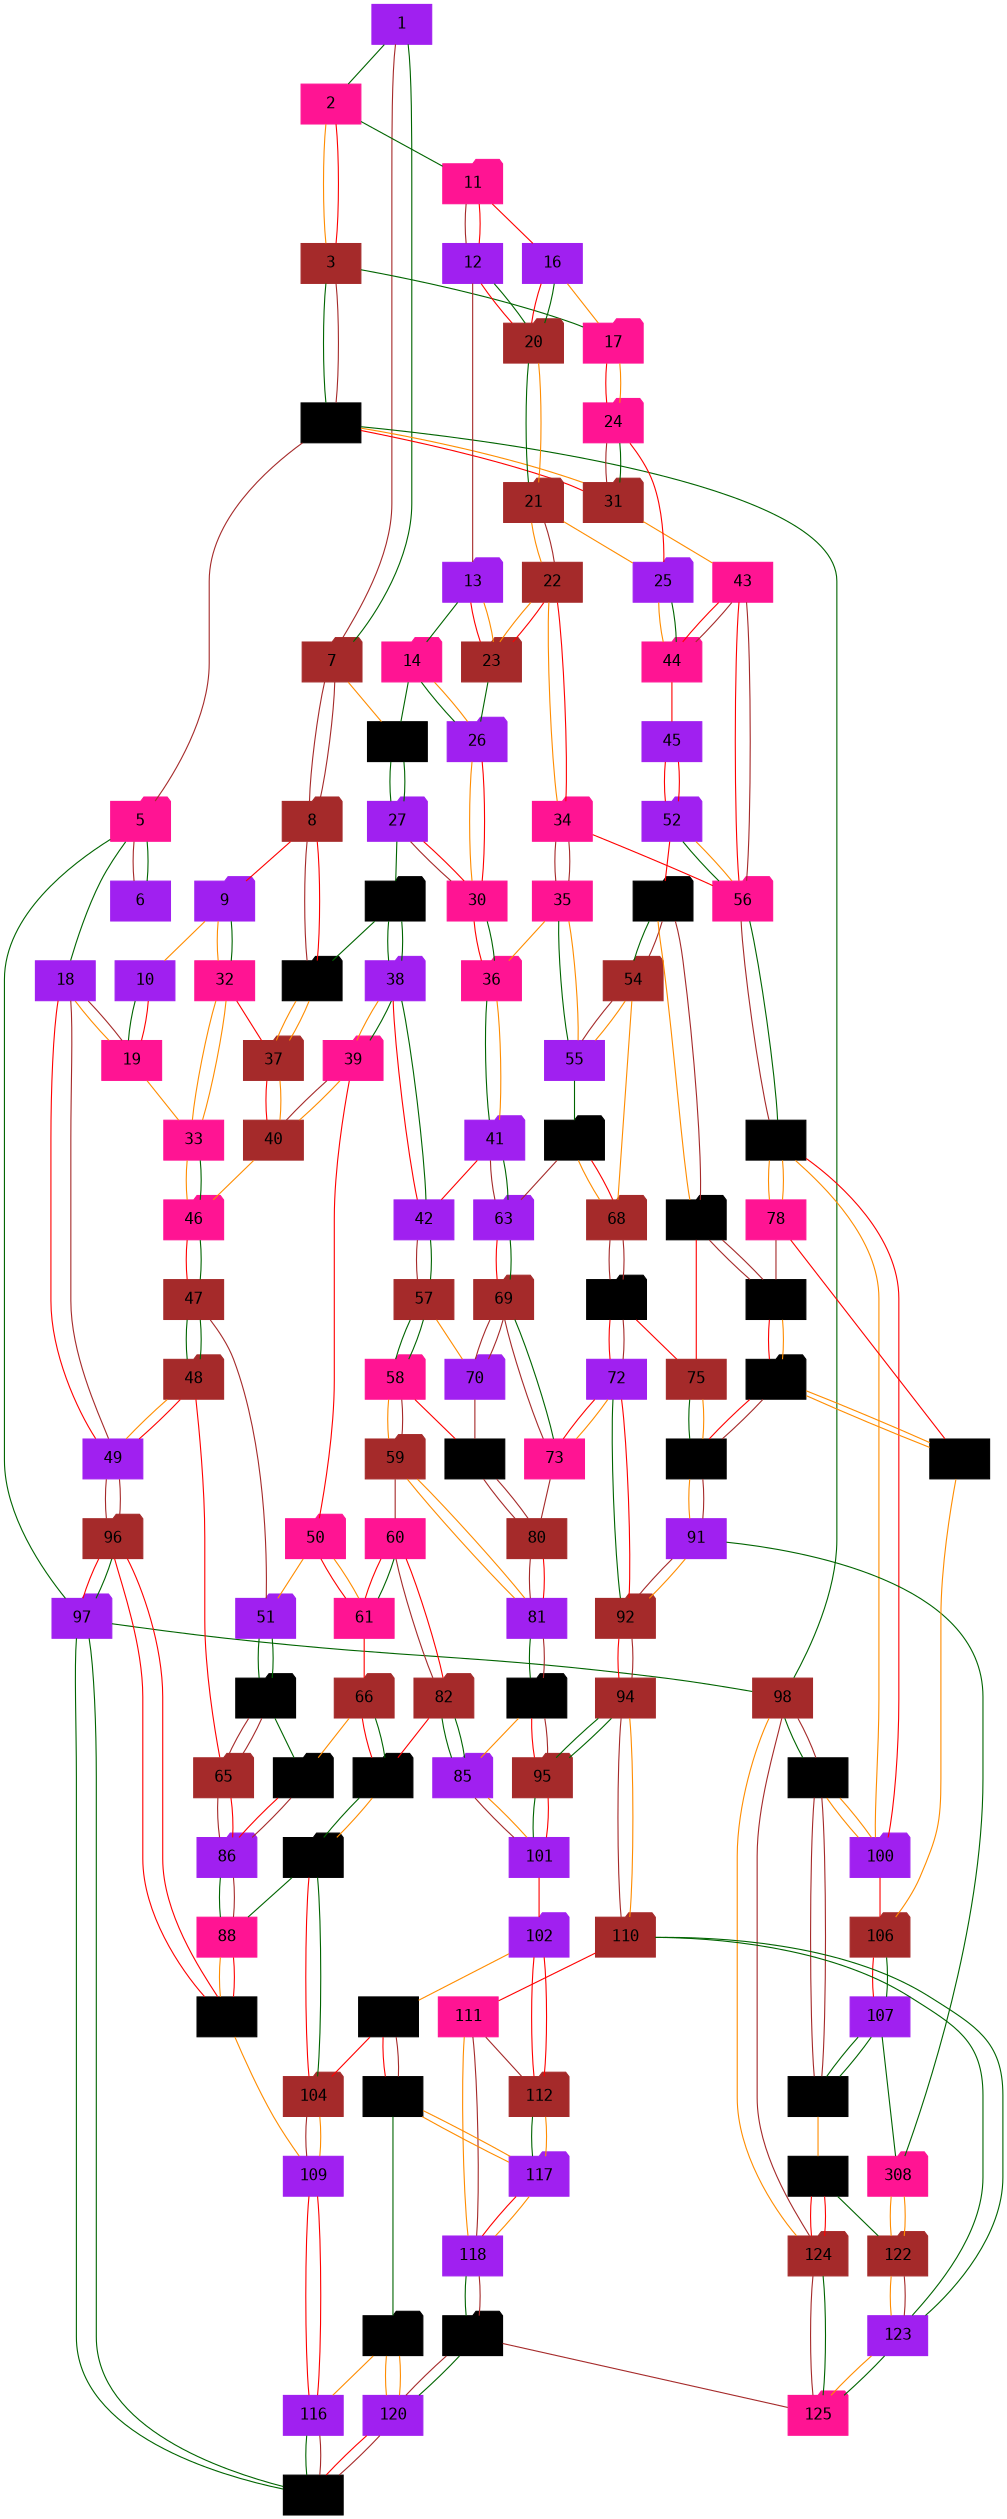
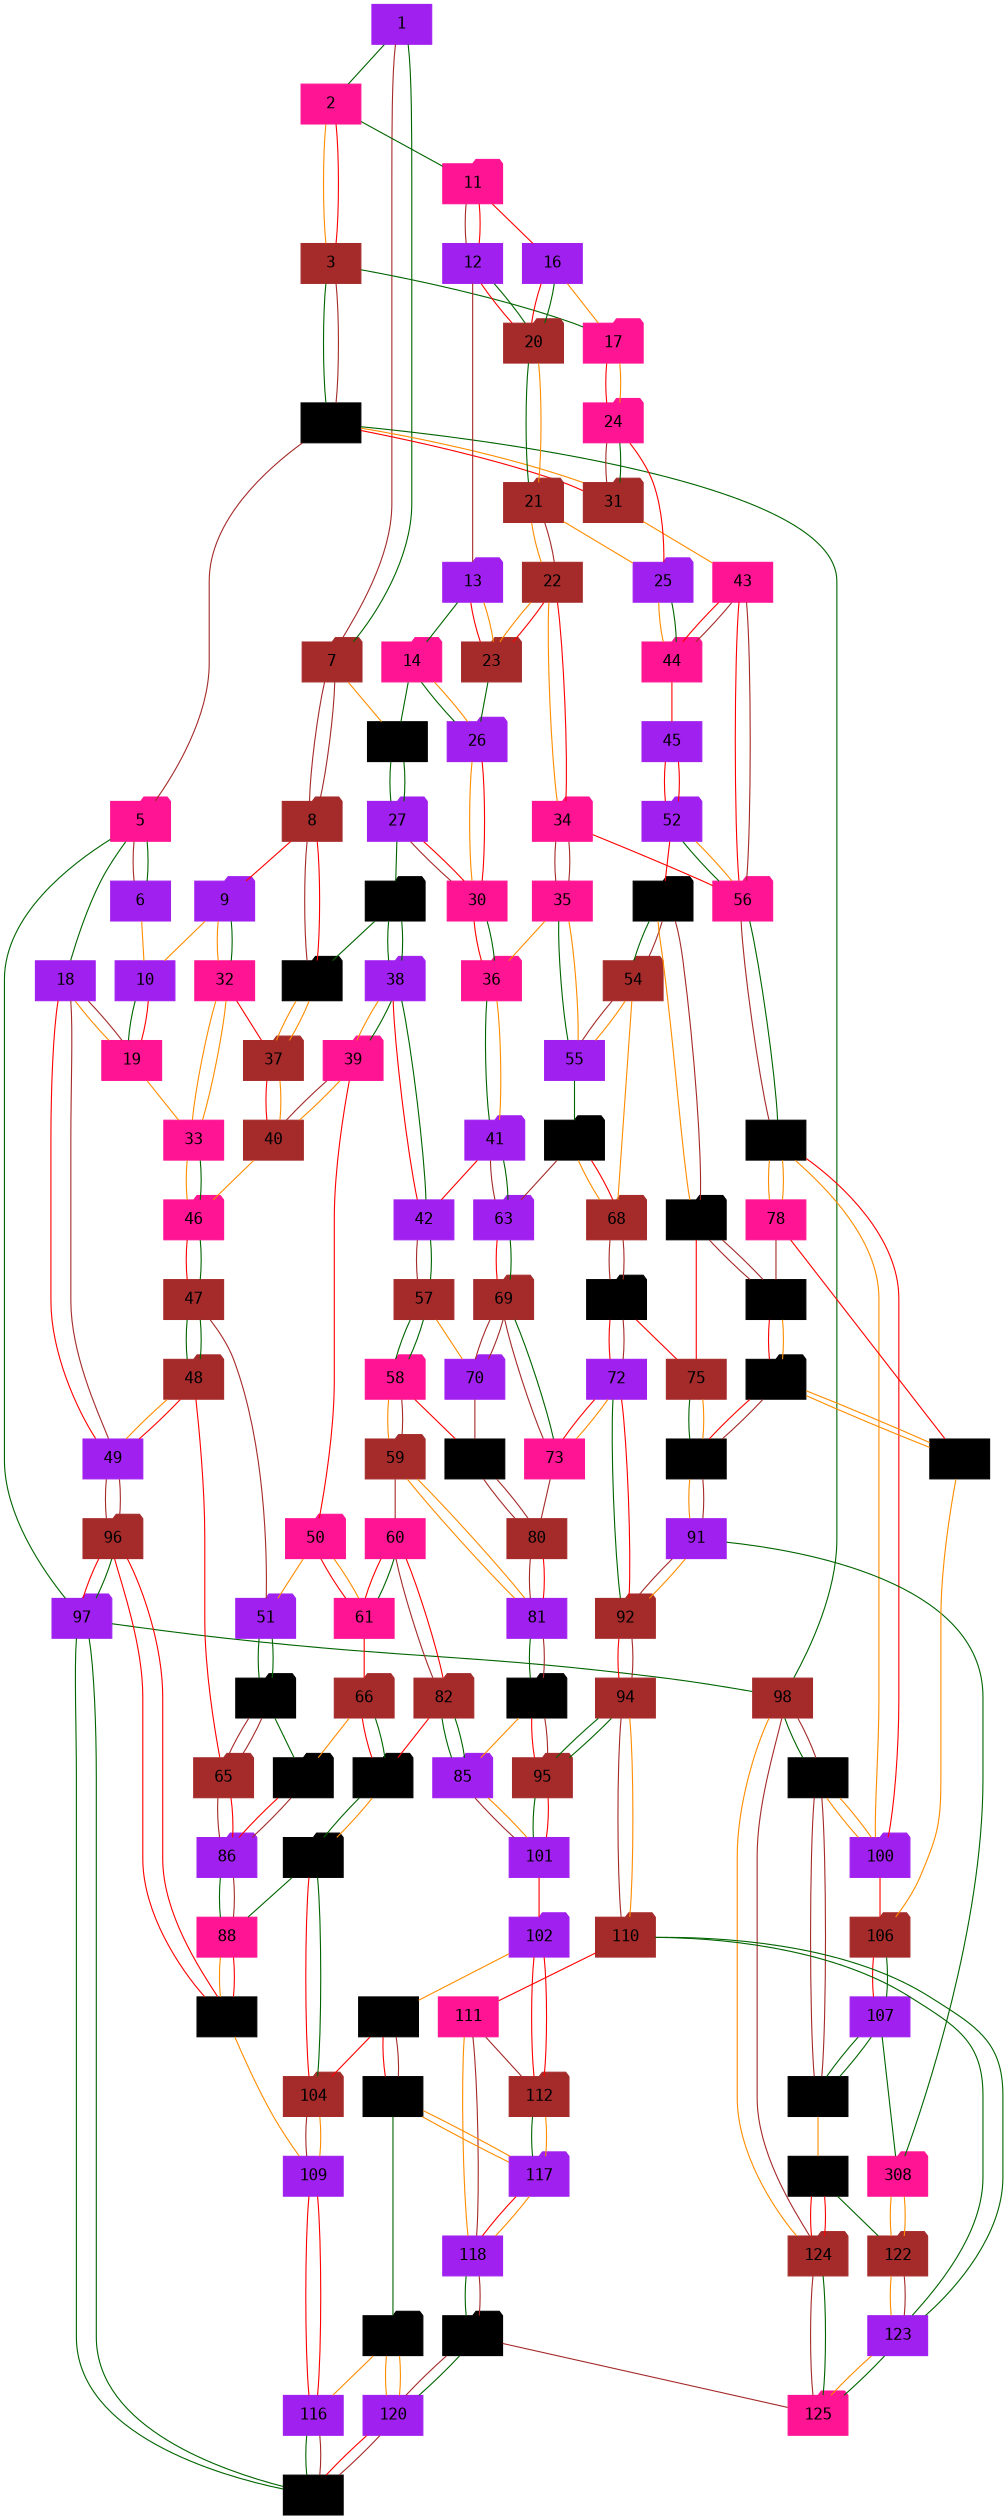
none -> (143, 941)
